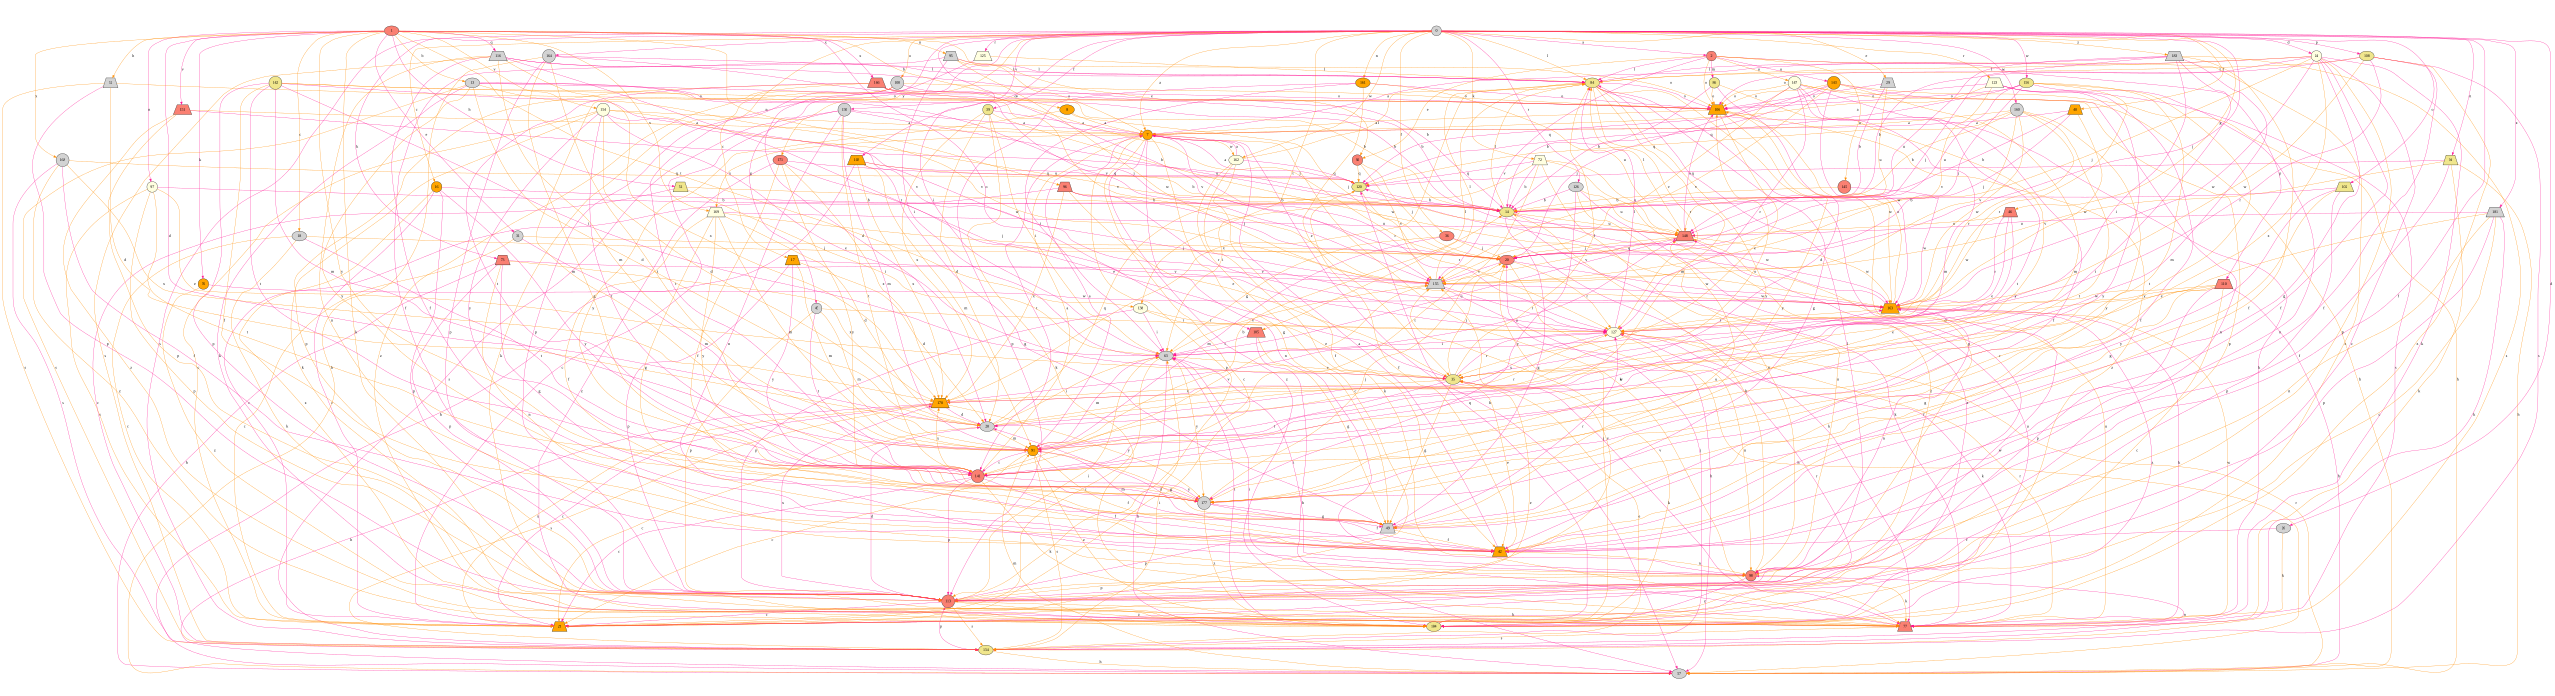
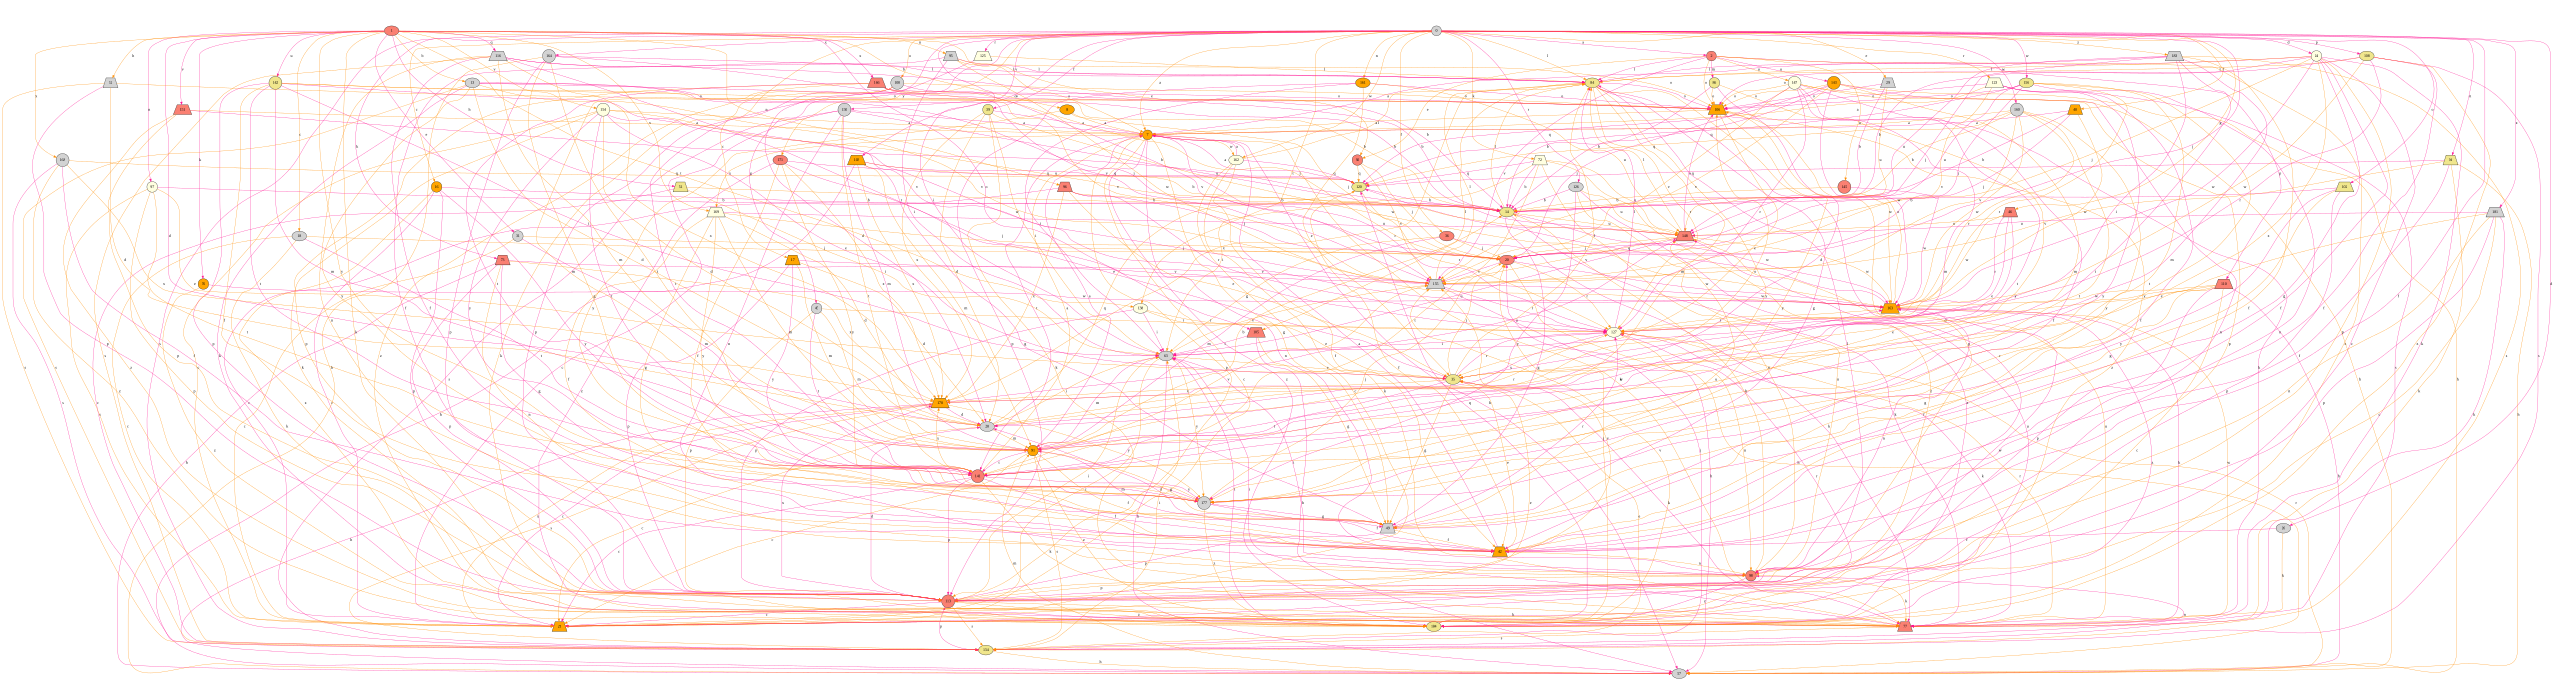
none -> (315, 36)
